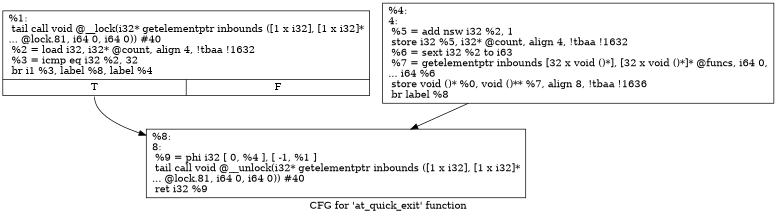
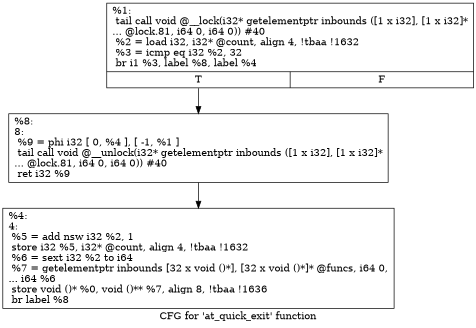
(450, 53) -> (71, 258)
(443, 115) -> (198, 192)
